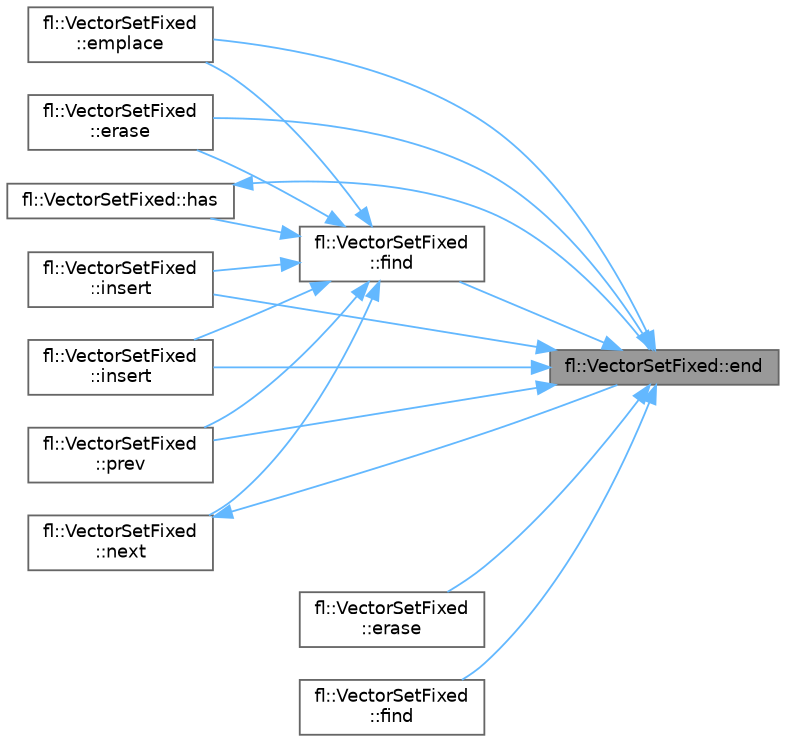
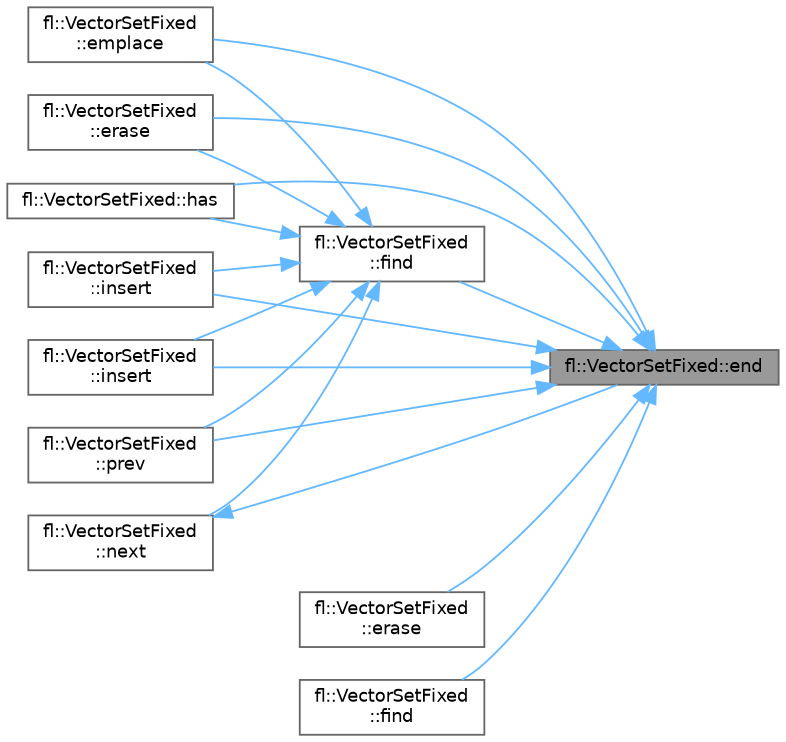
(477, 208) -> (459, 202)
